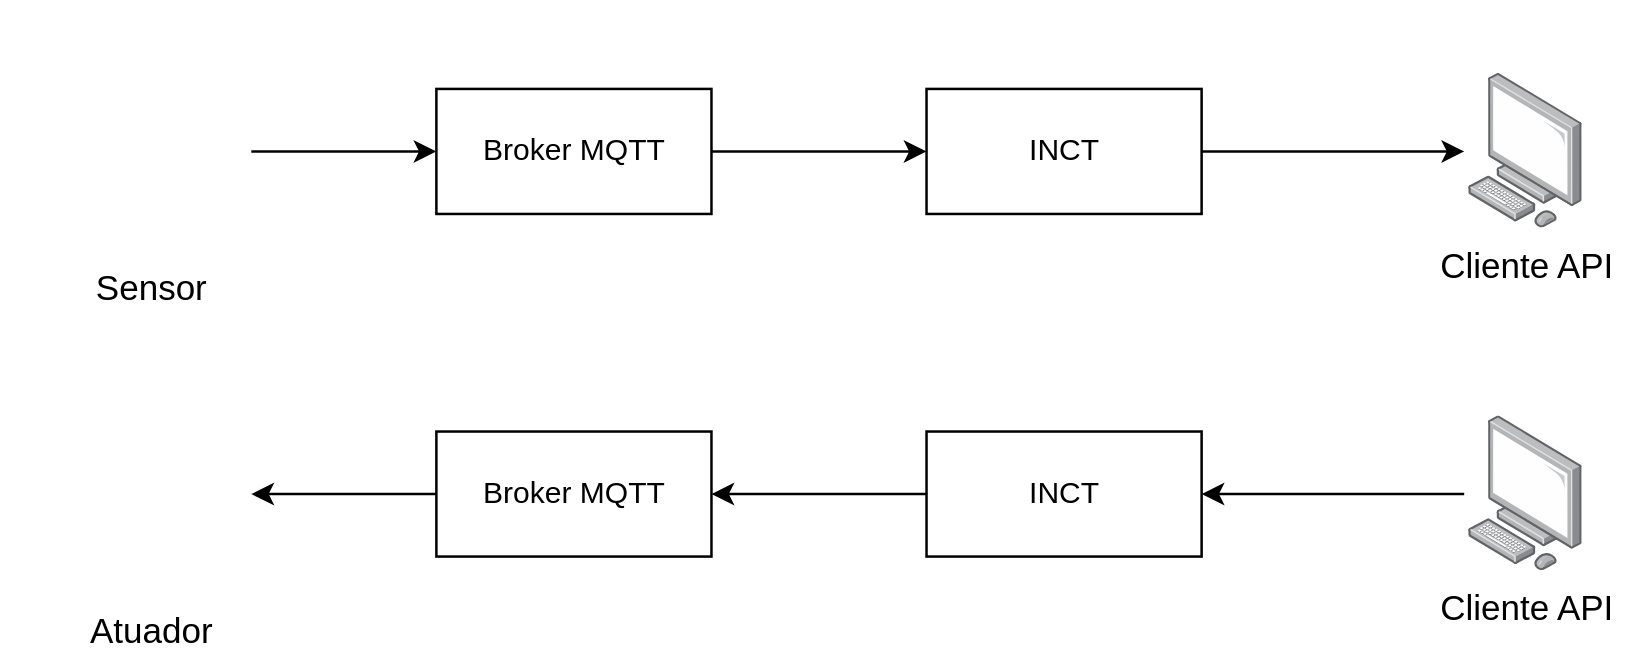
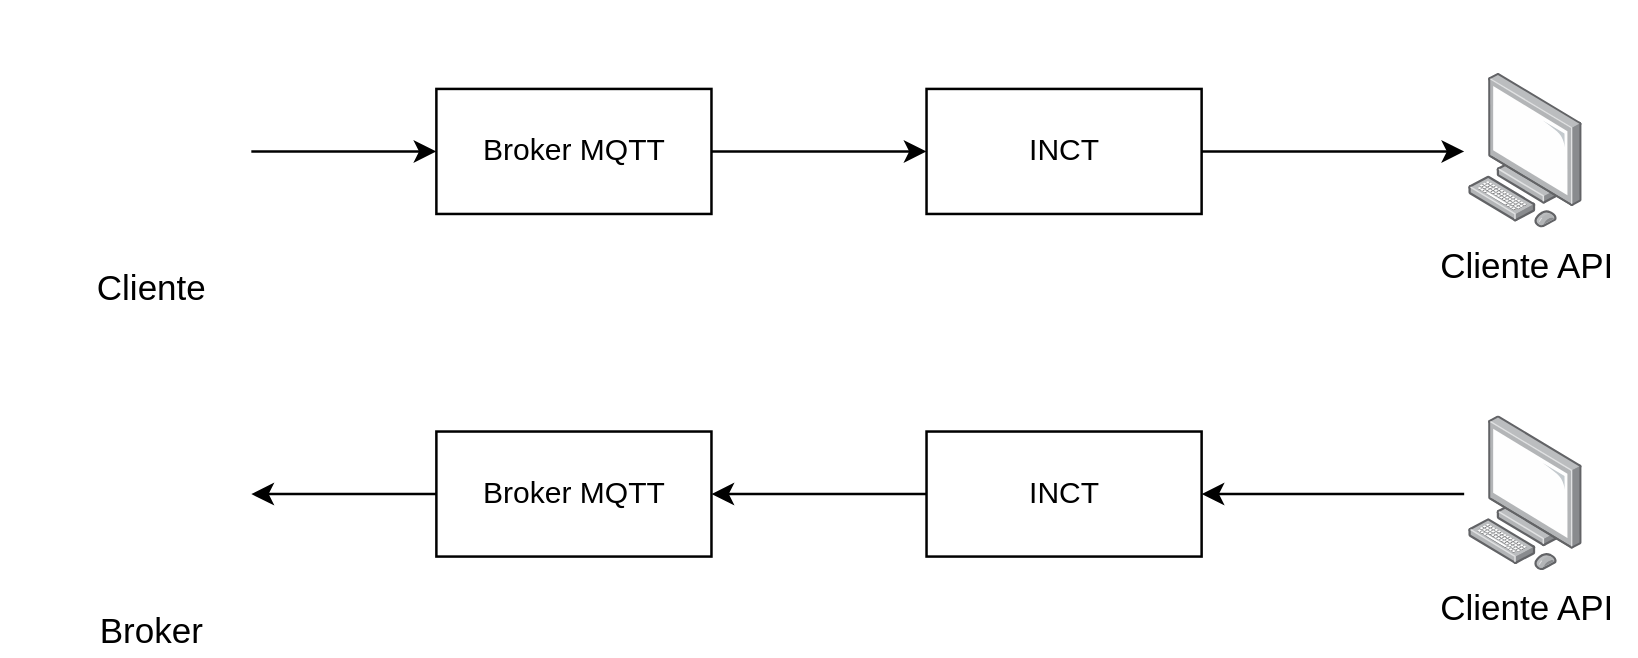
(153, 287) -> (153, 287)
(153, 629) -> (153, 629)
